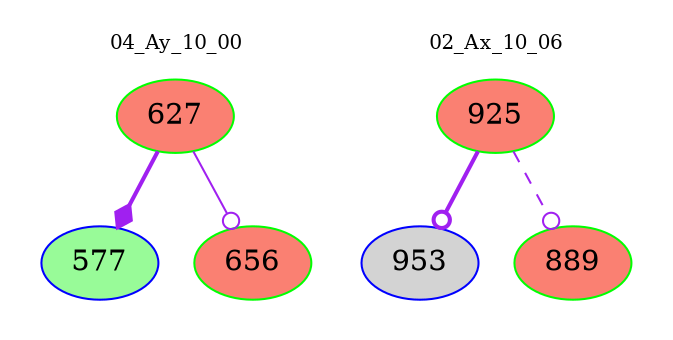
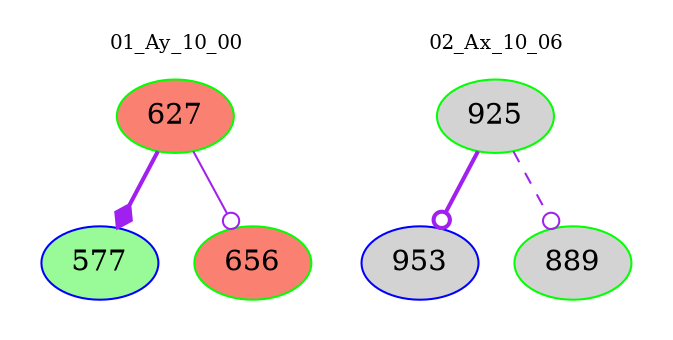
(176, 44) -> (176, 44)
(495, 116) -> (495, 116)
(573, 263) -> (573, 263)
